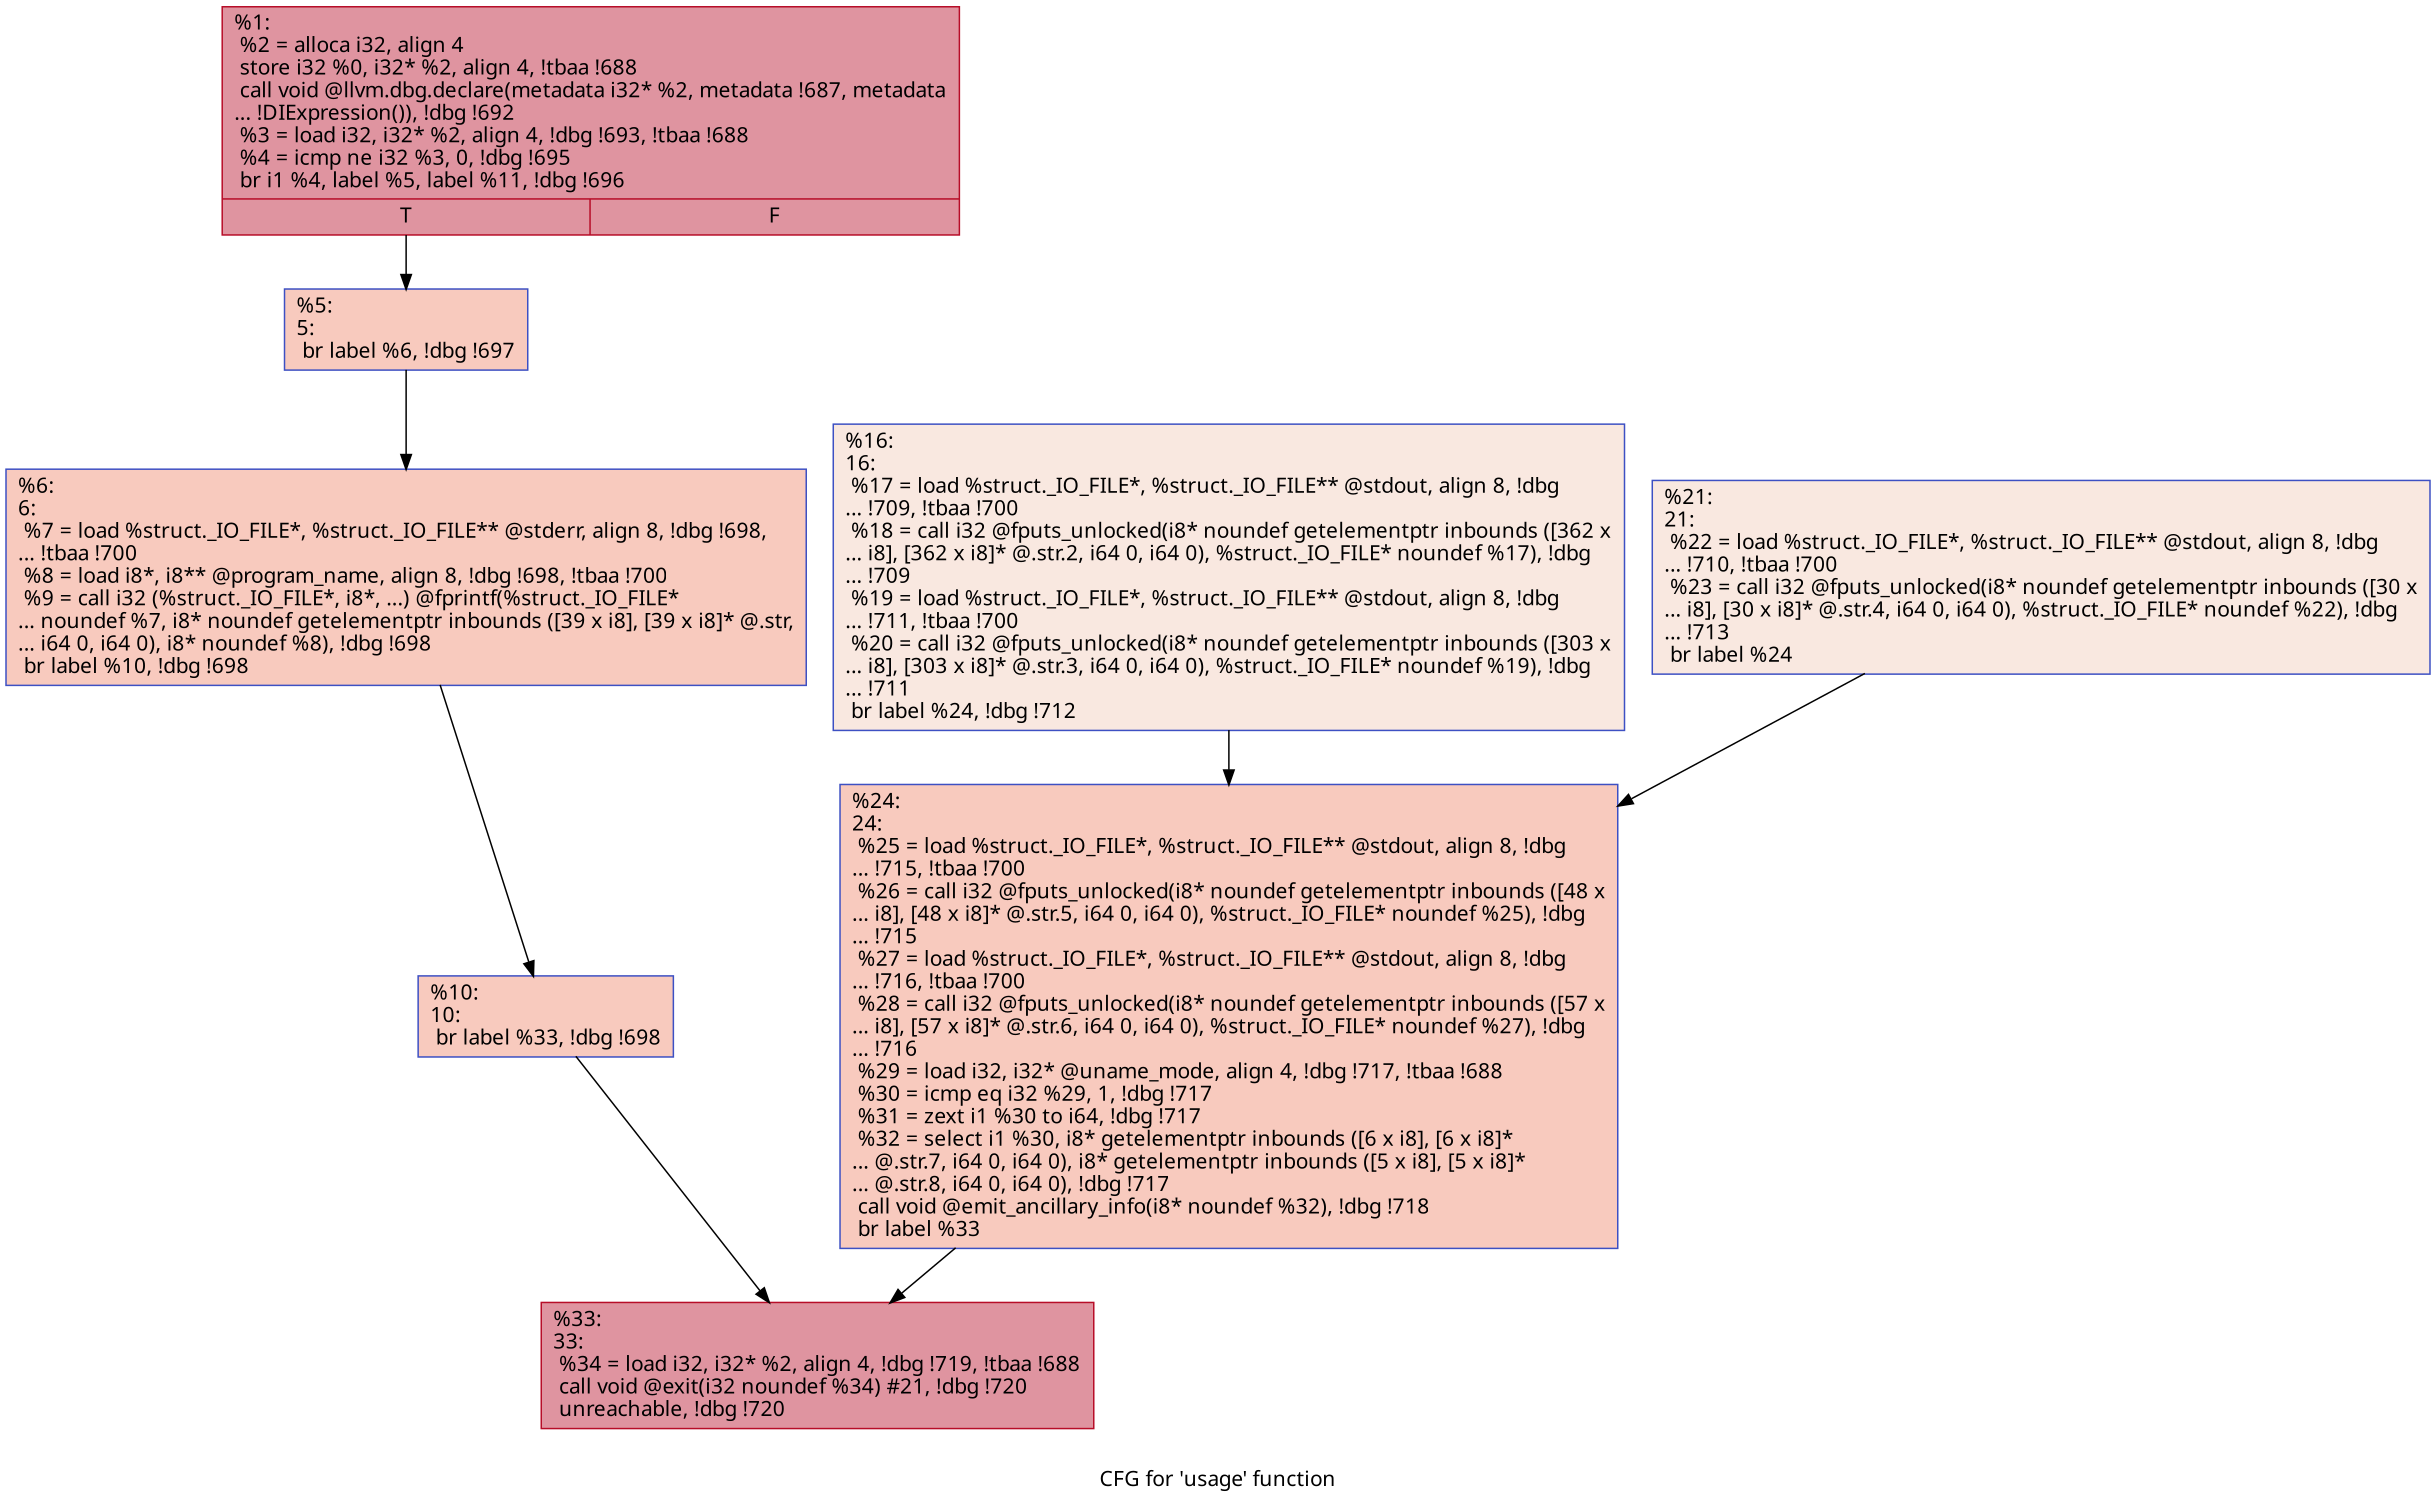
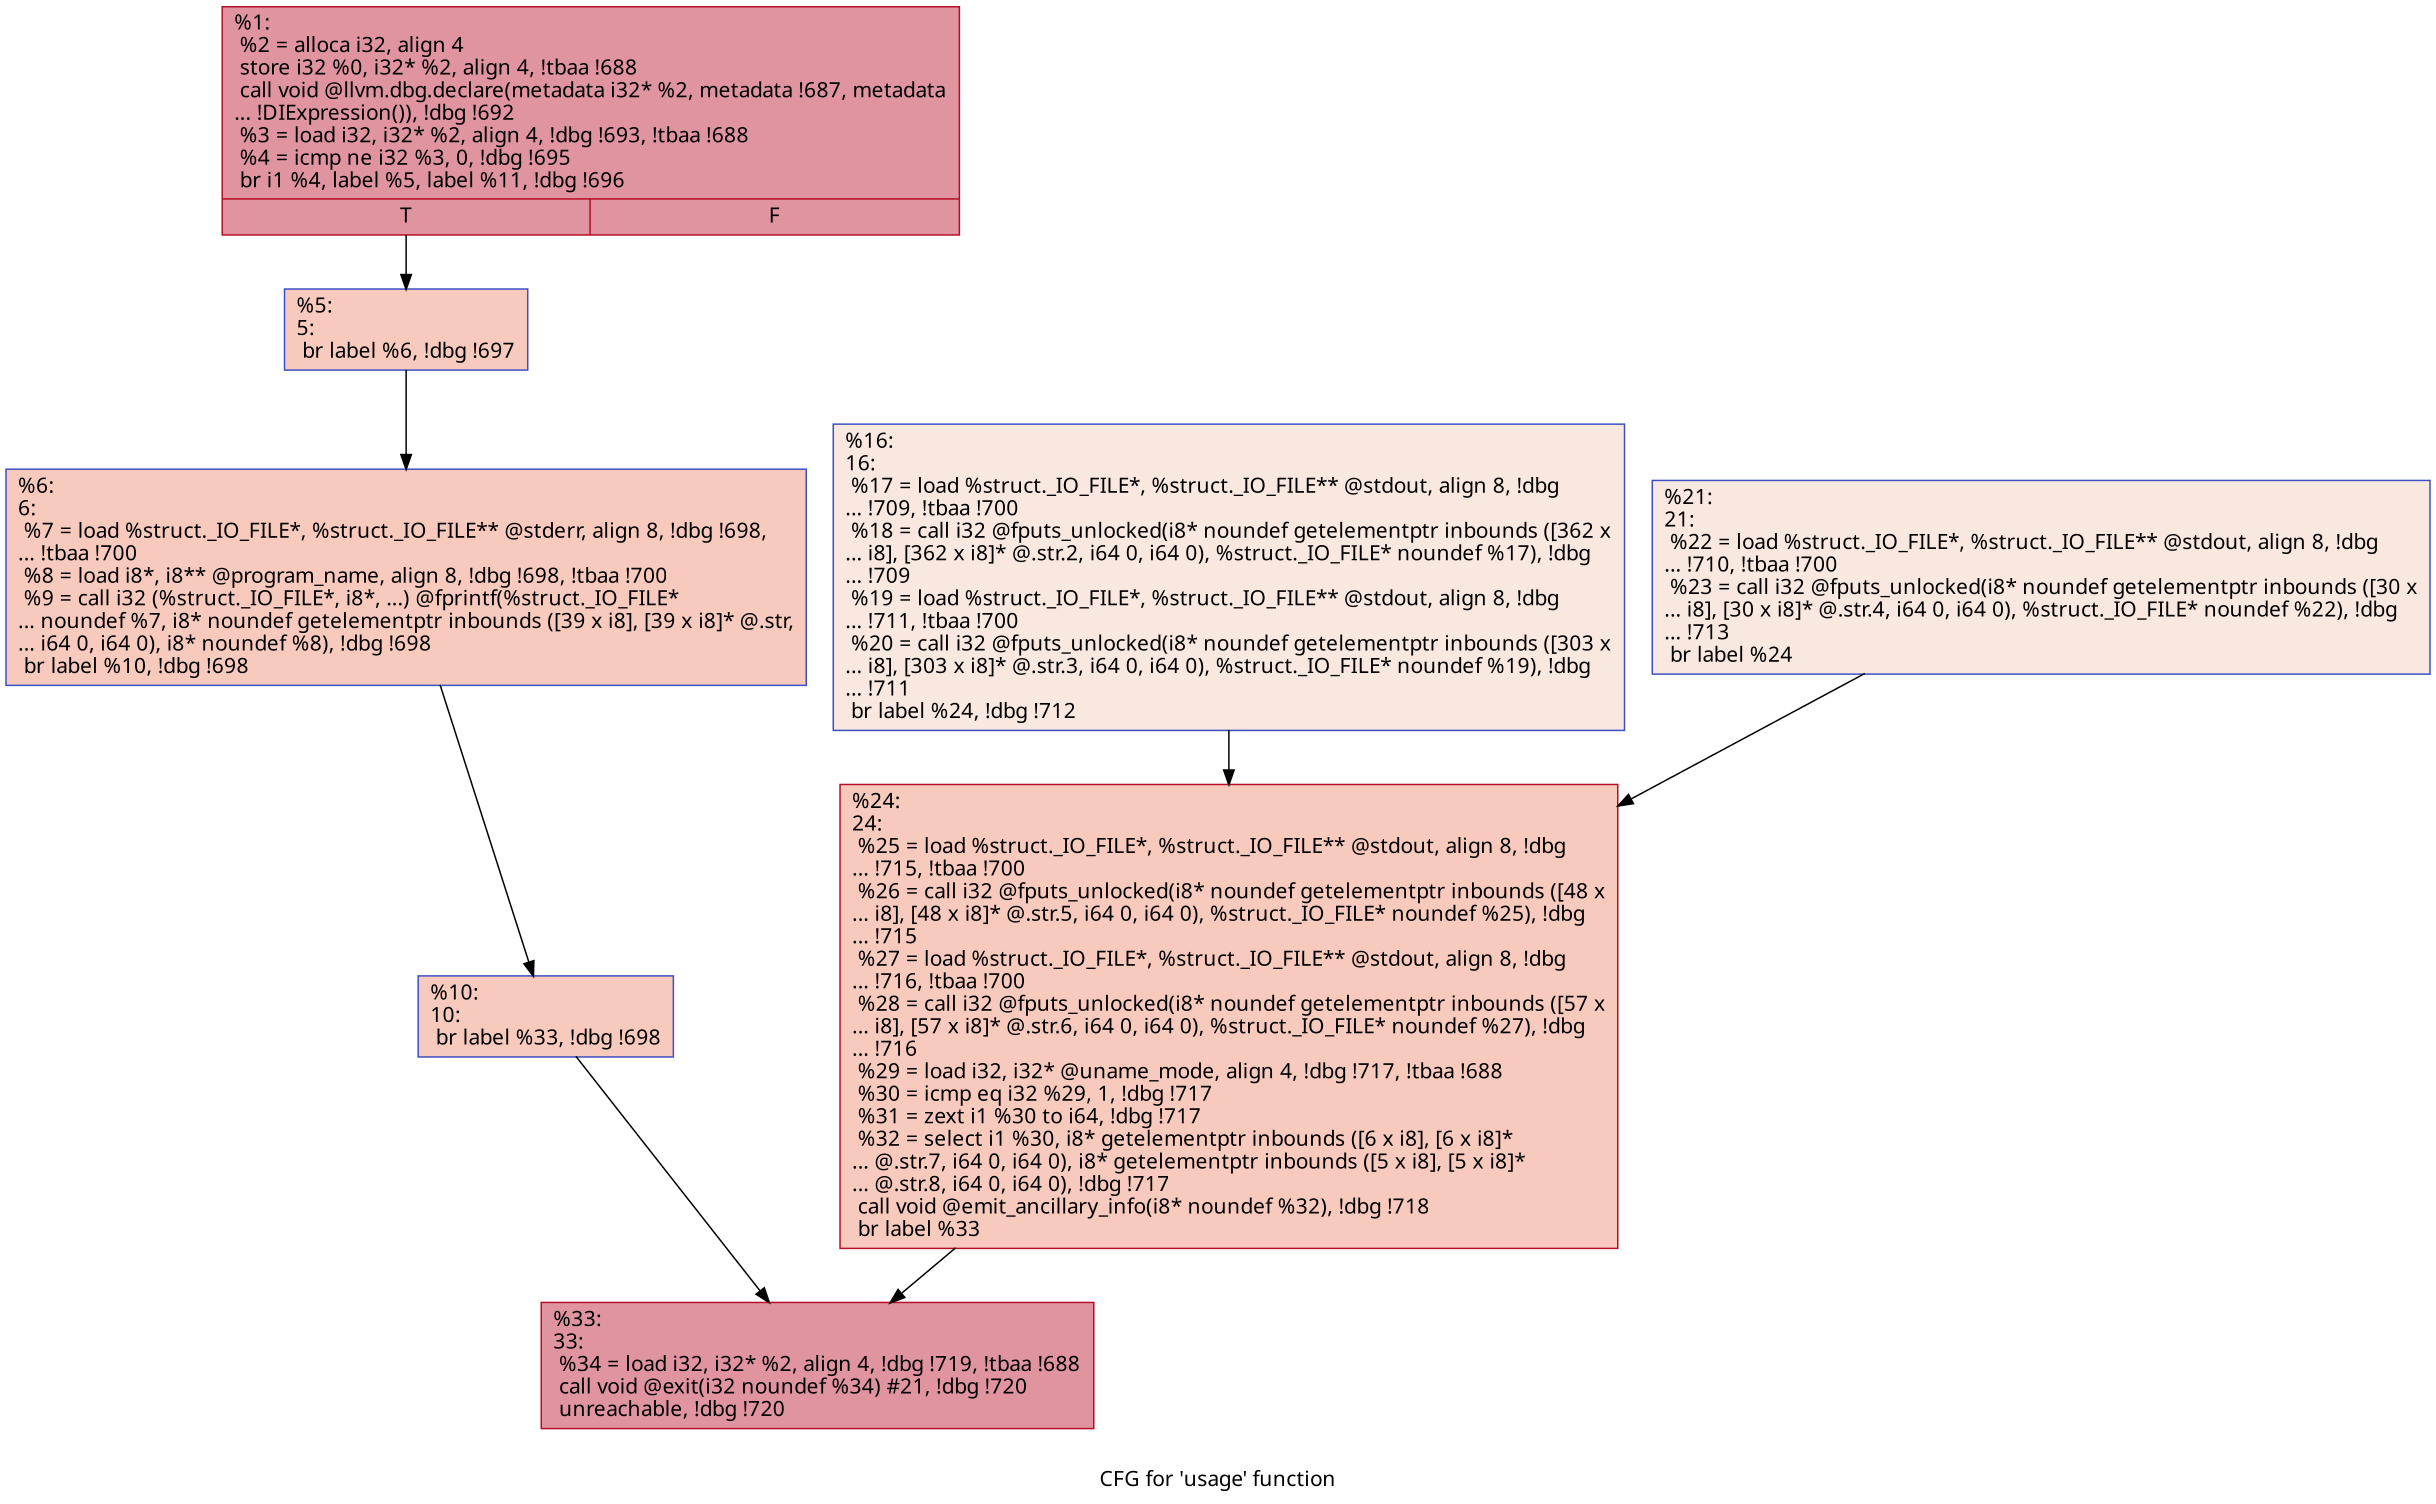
(1229, 1016) -> (1229, 1016)
